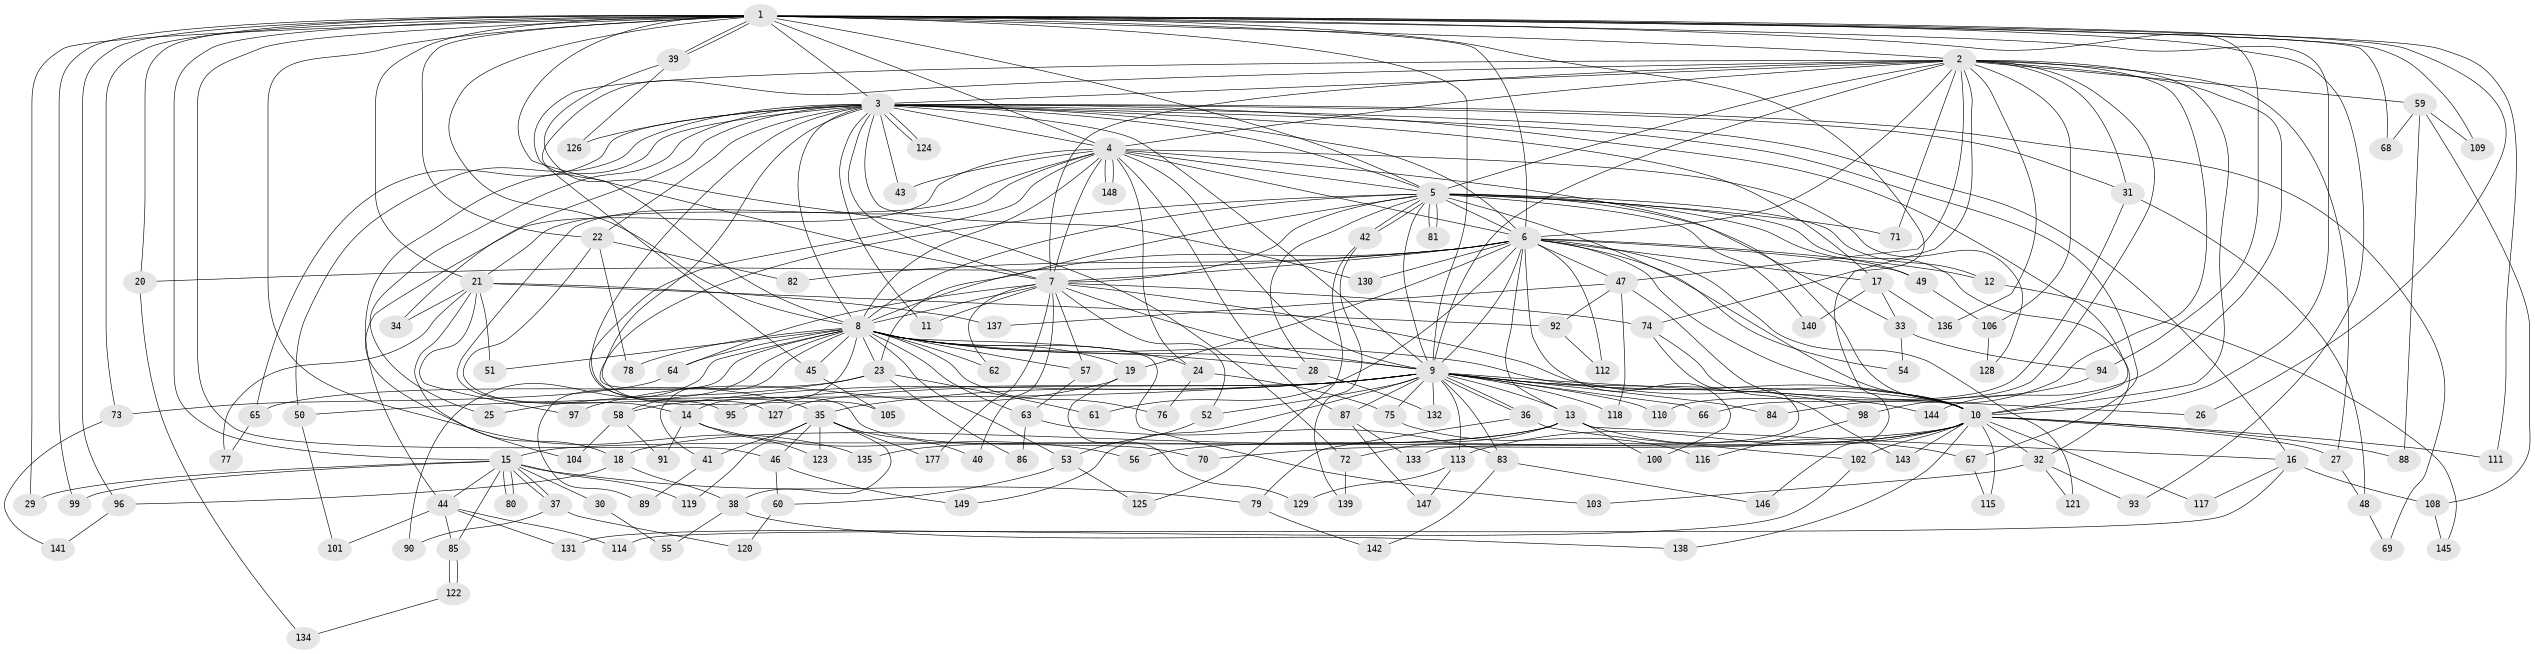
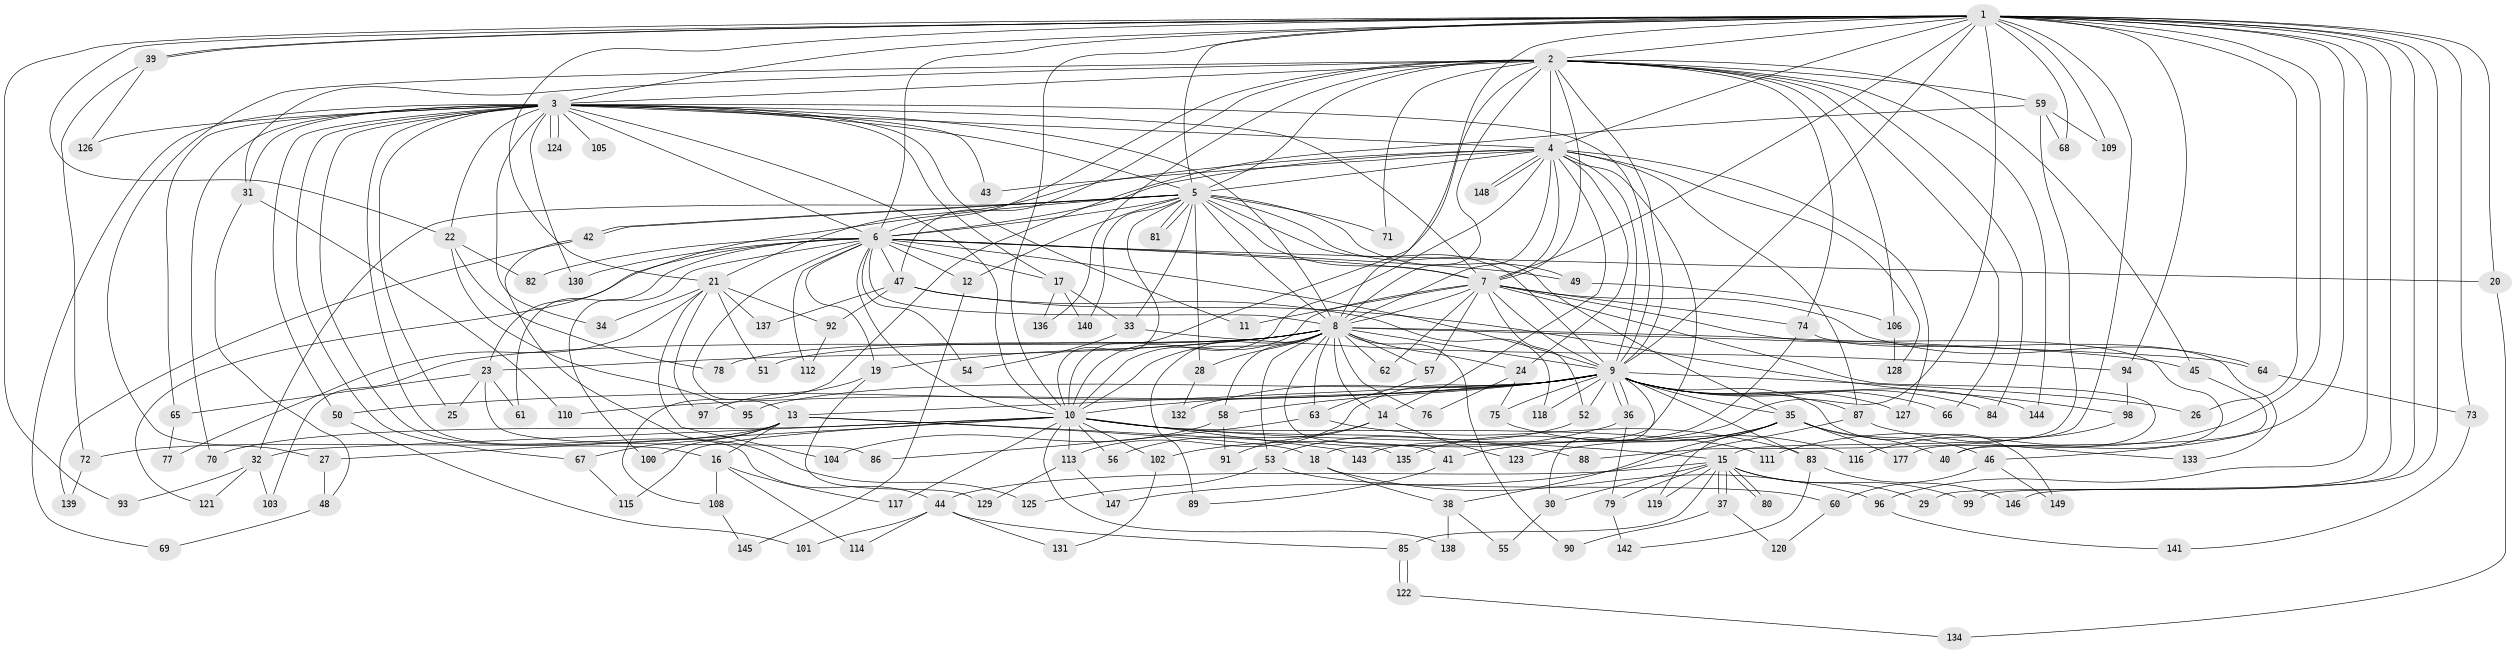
(863, 401) -> (2153, 443)
none -> (1614, 440)
